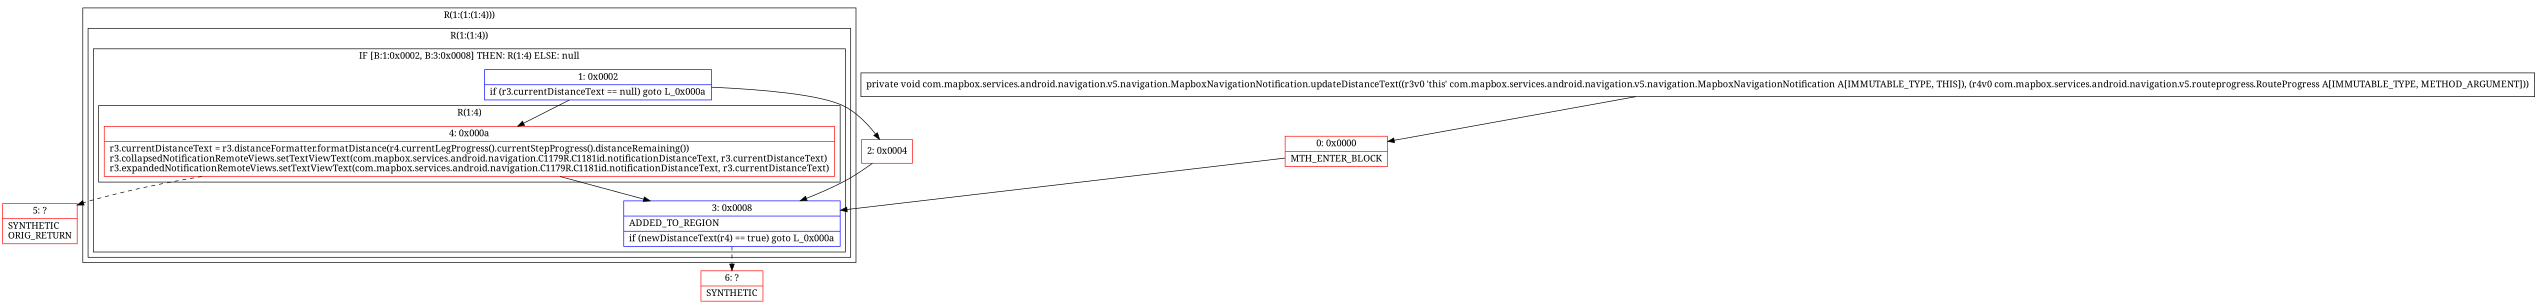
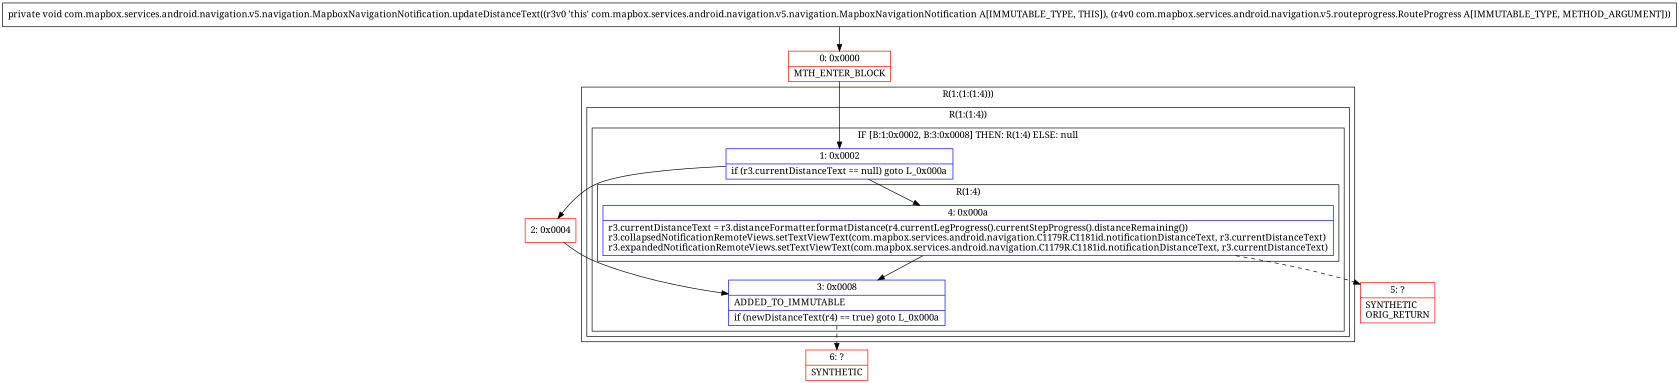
(469, 151) -> (968, 231)
(1066, 184) -> (839, 112)
(674, 223) -> (790, 302)
